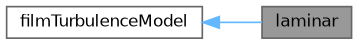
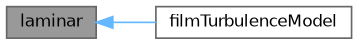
(241, 22) -> (135, 22)
